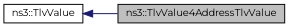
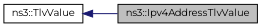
(201, 14) -> (188, 14)
